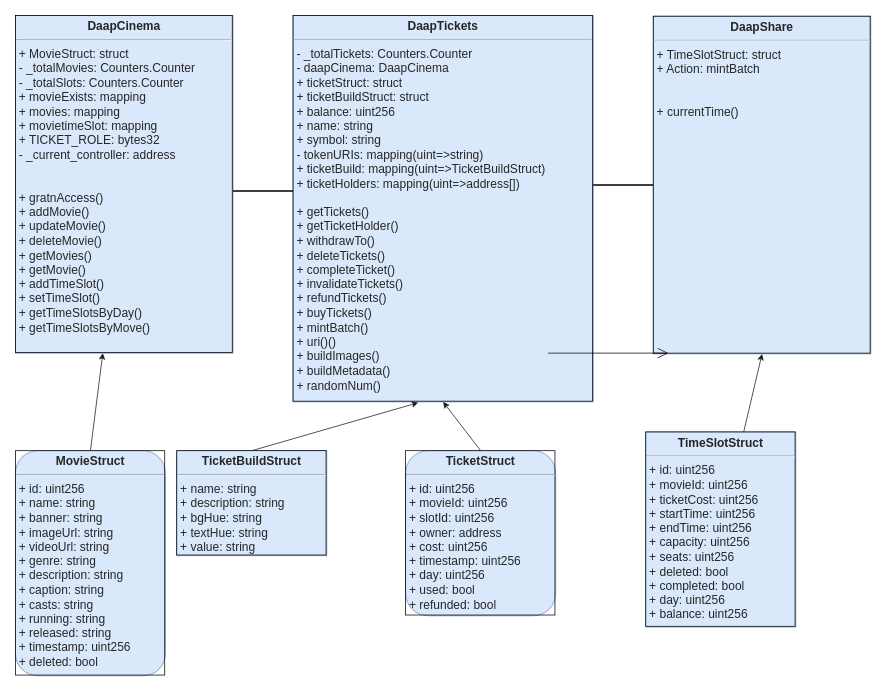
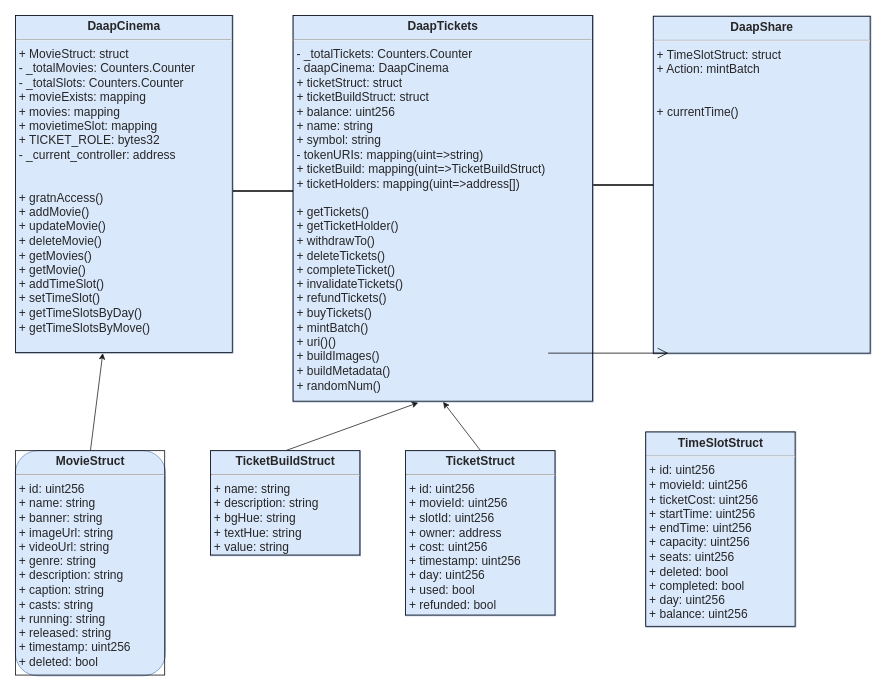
(752, 394) -> none
(252, 503) -> (285, 503)
(480, 533) -> (480, 533)
